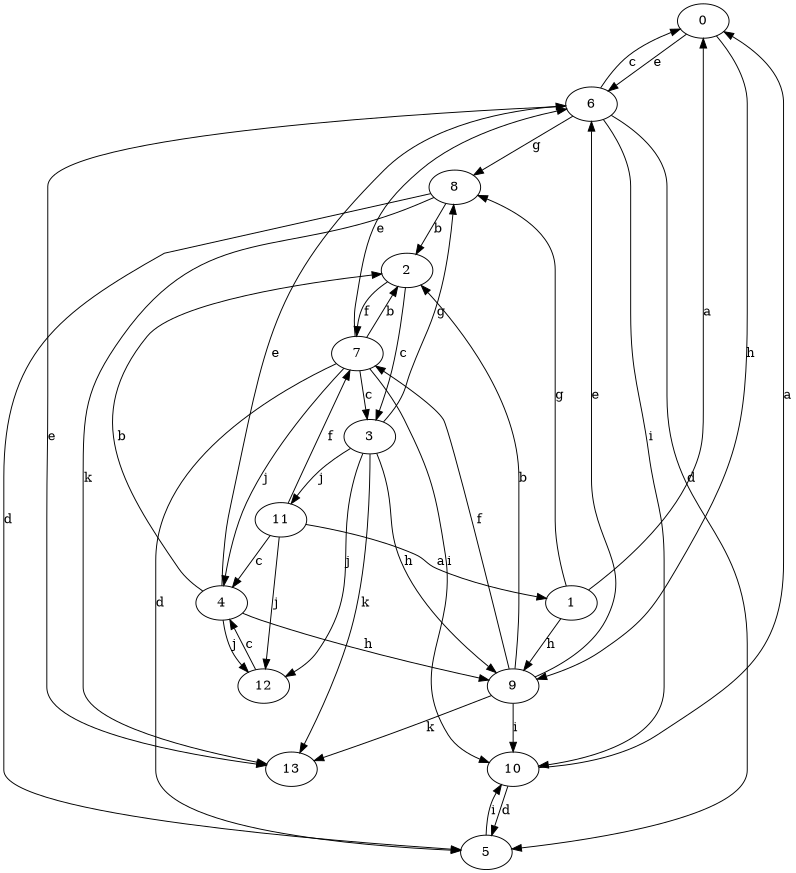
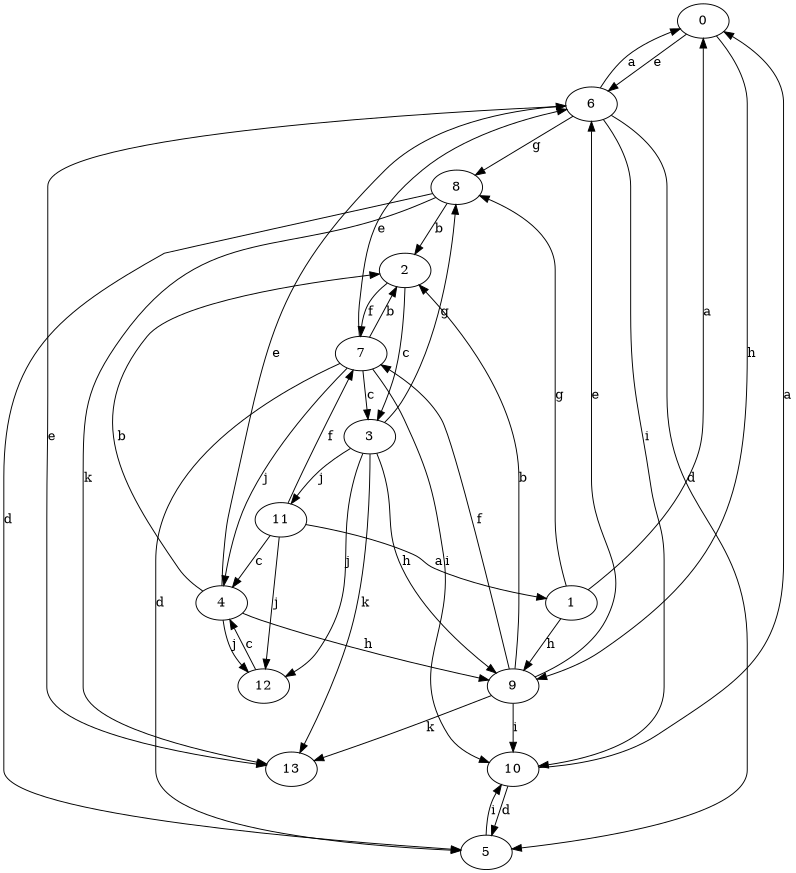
(633, 63) -> (632, 63)
